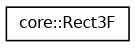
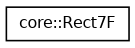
(68, 24) -> (68, 24)
